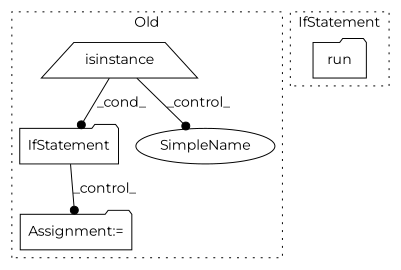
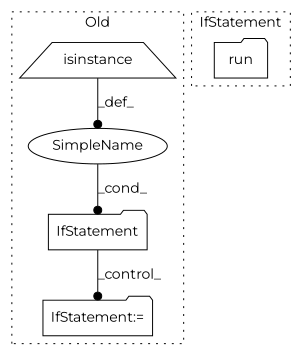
(96, 100) -> (98, 185)
(198, 103) -> (116, 103)
(76, 232) -> (98, 318)
